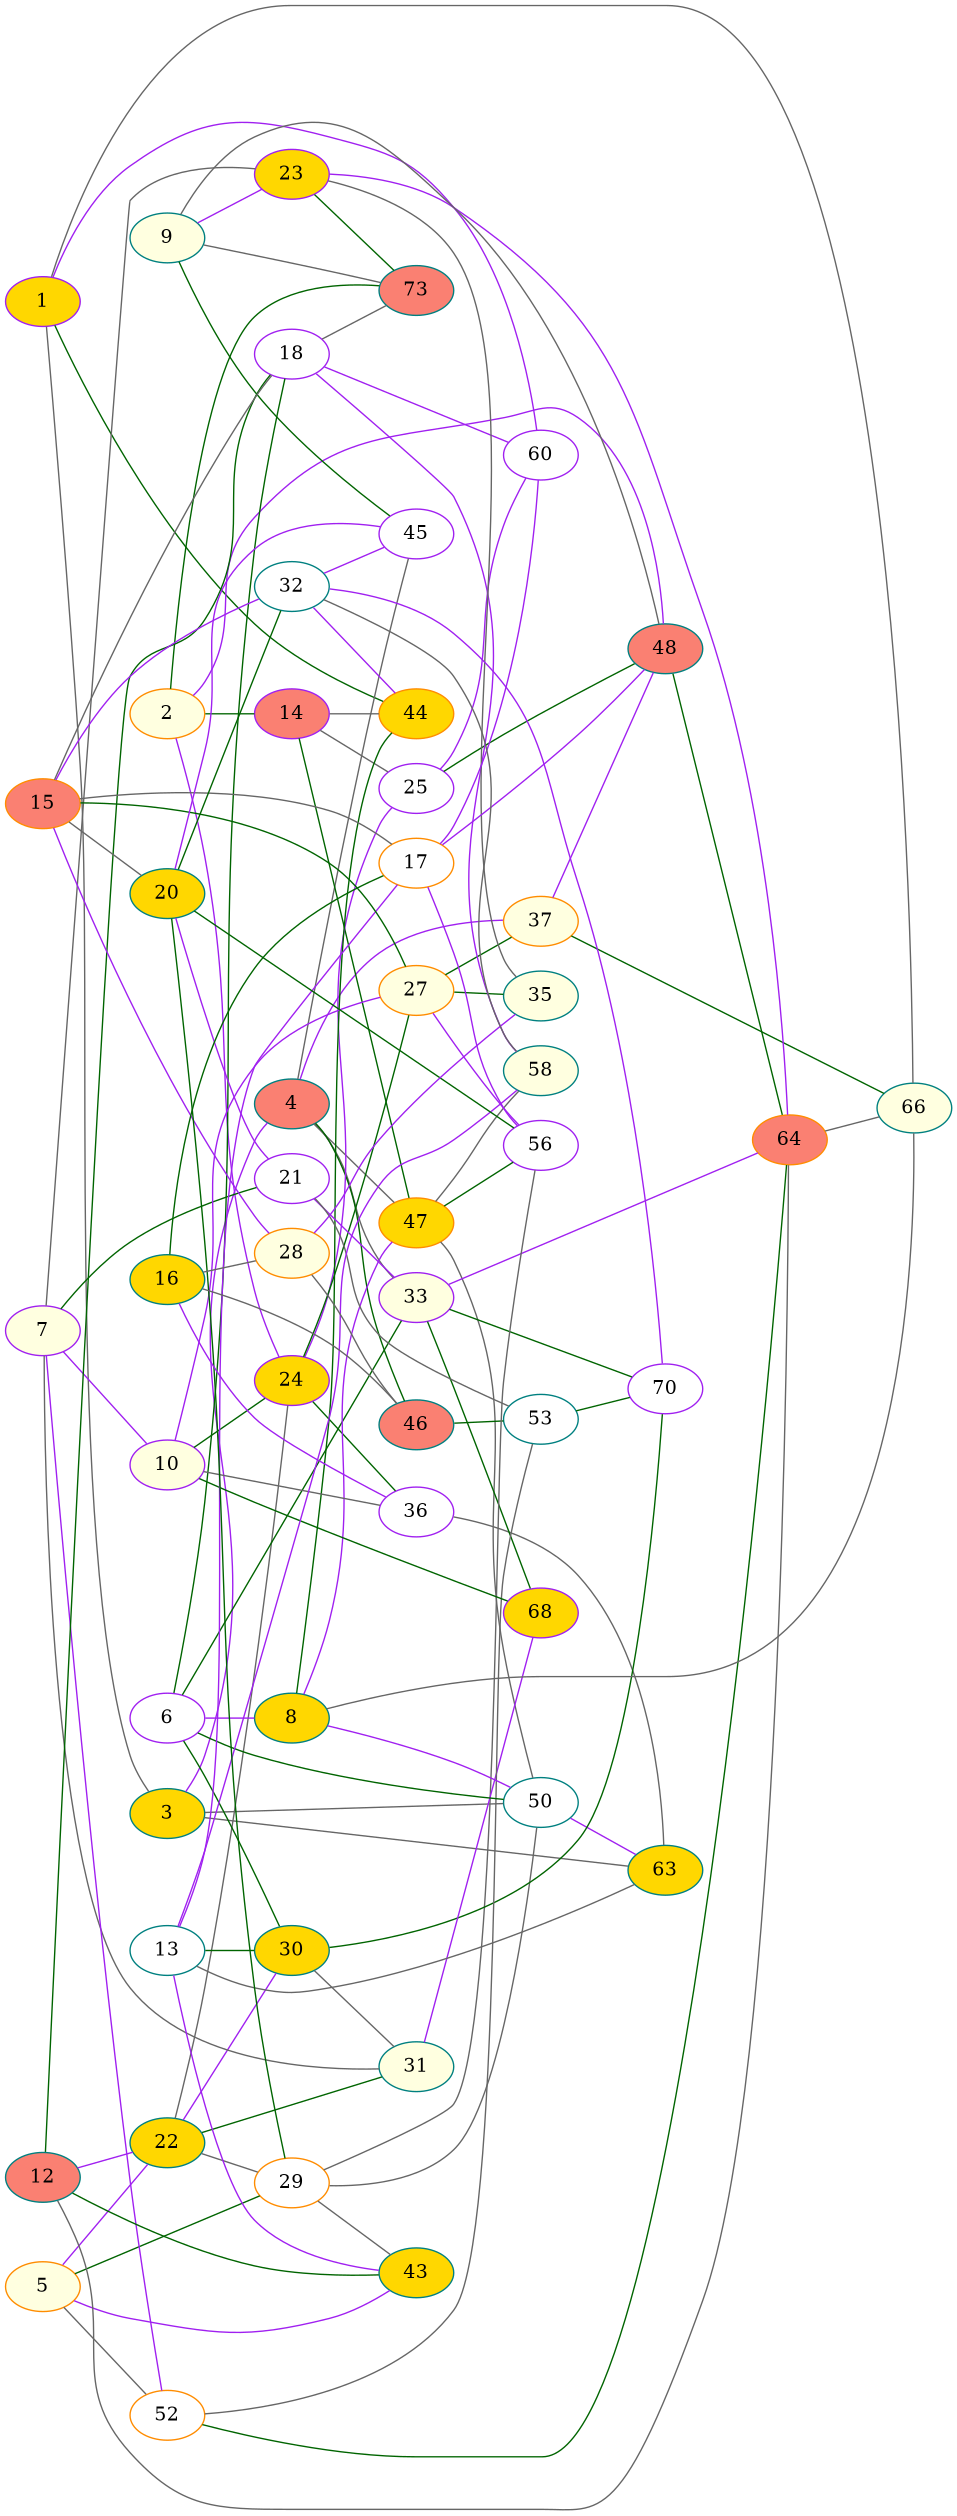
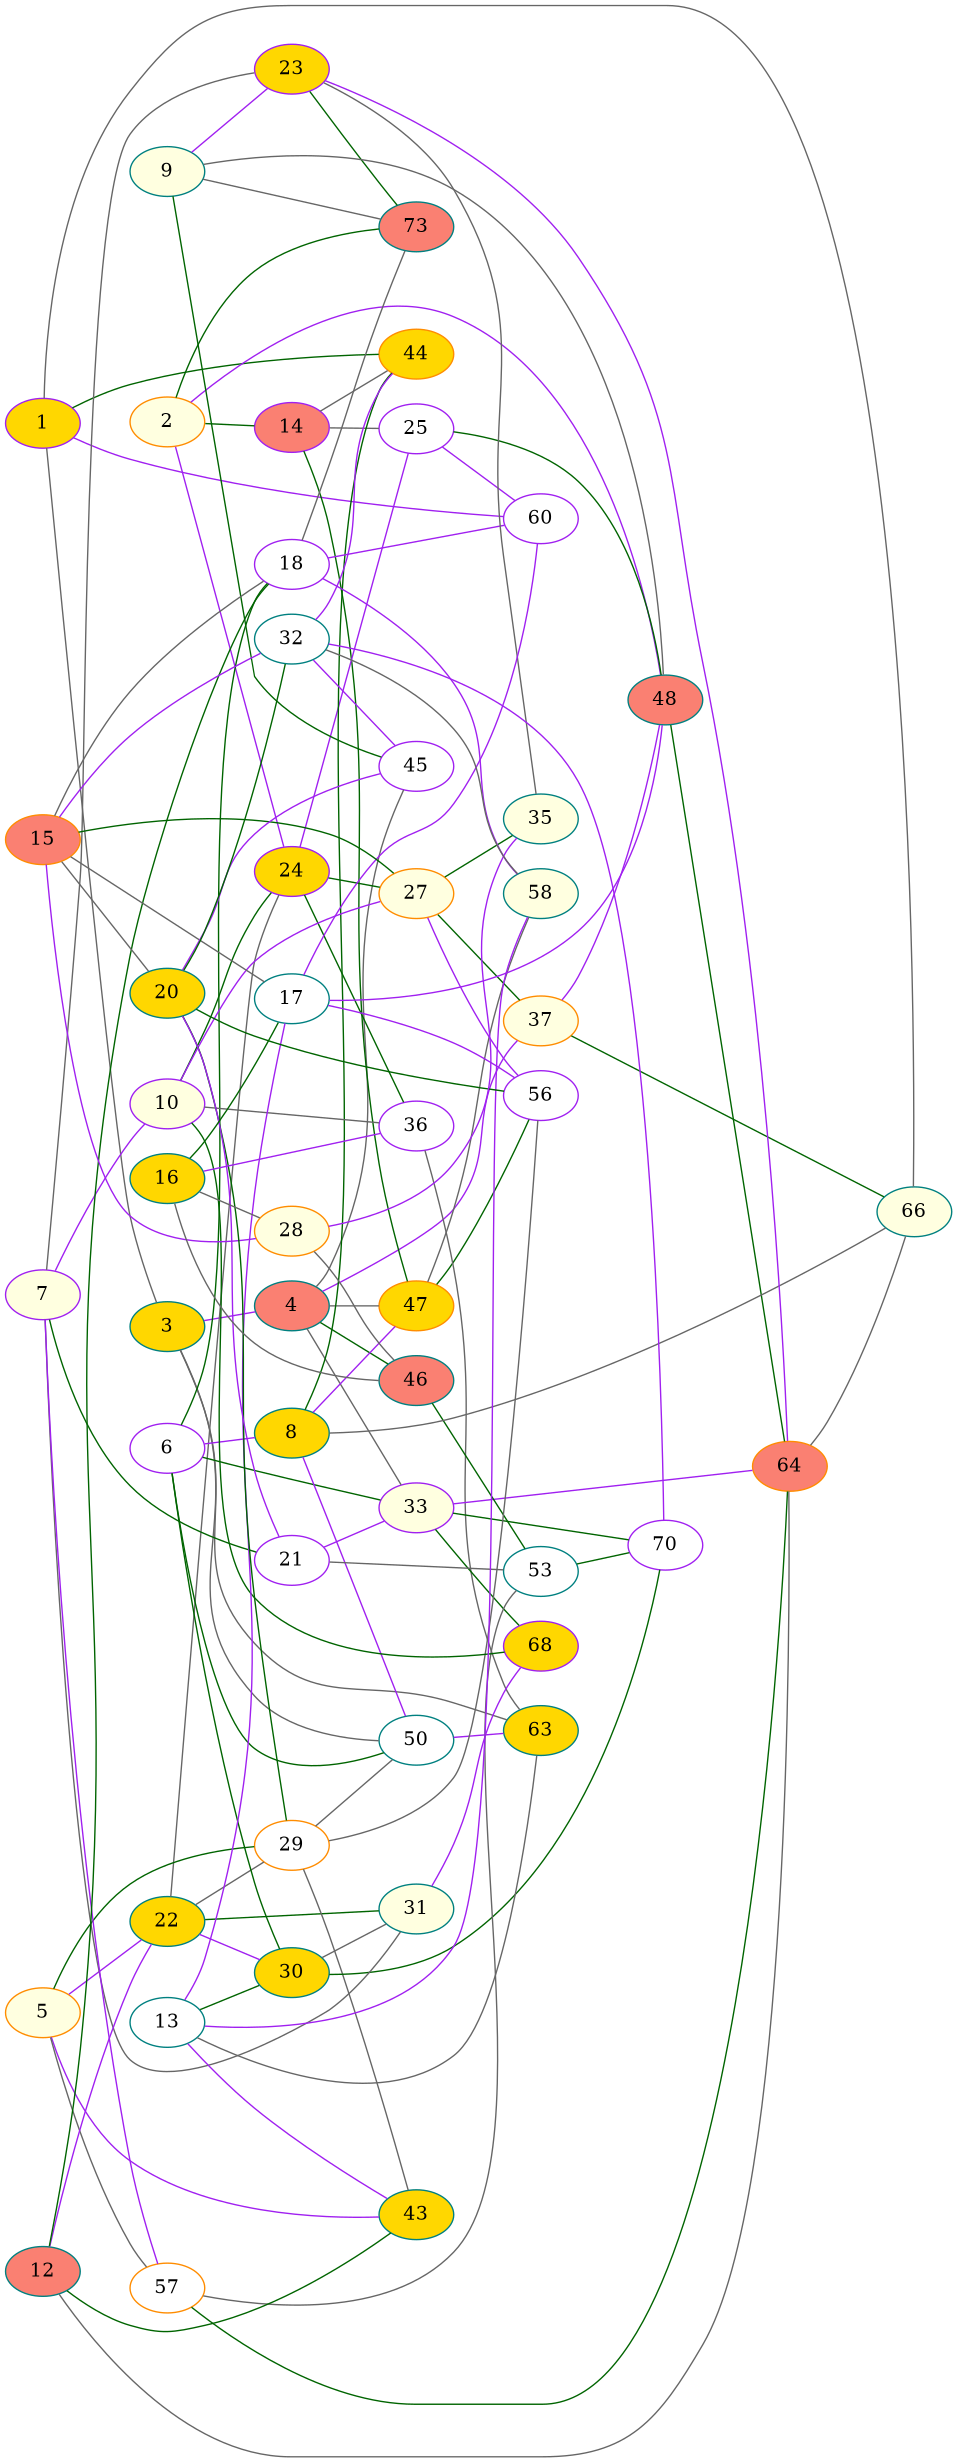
(416, 863) -> (292, 999)
(491, 1383) -> none
(167, 2415) -> (167, 2288)
